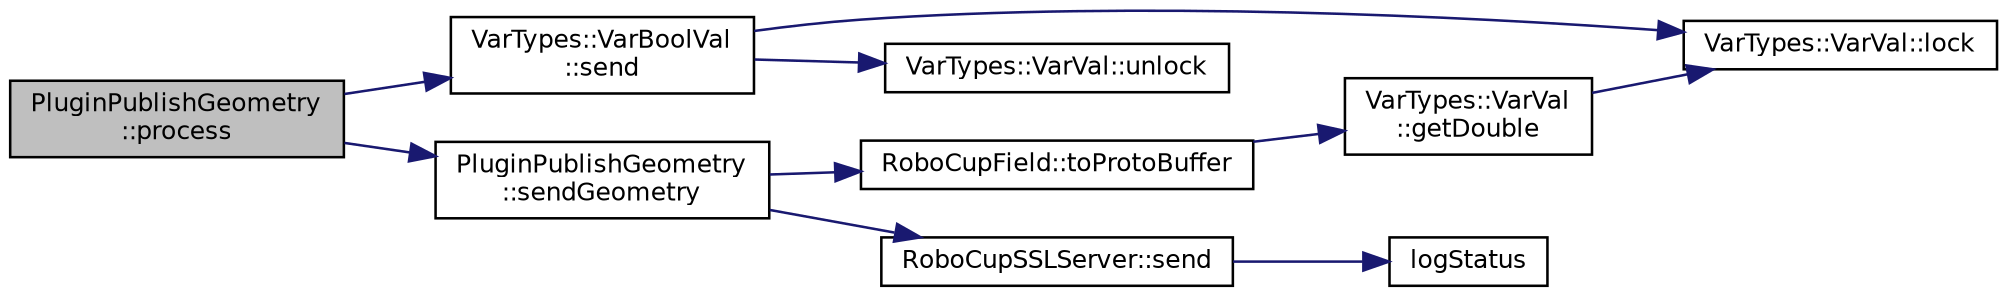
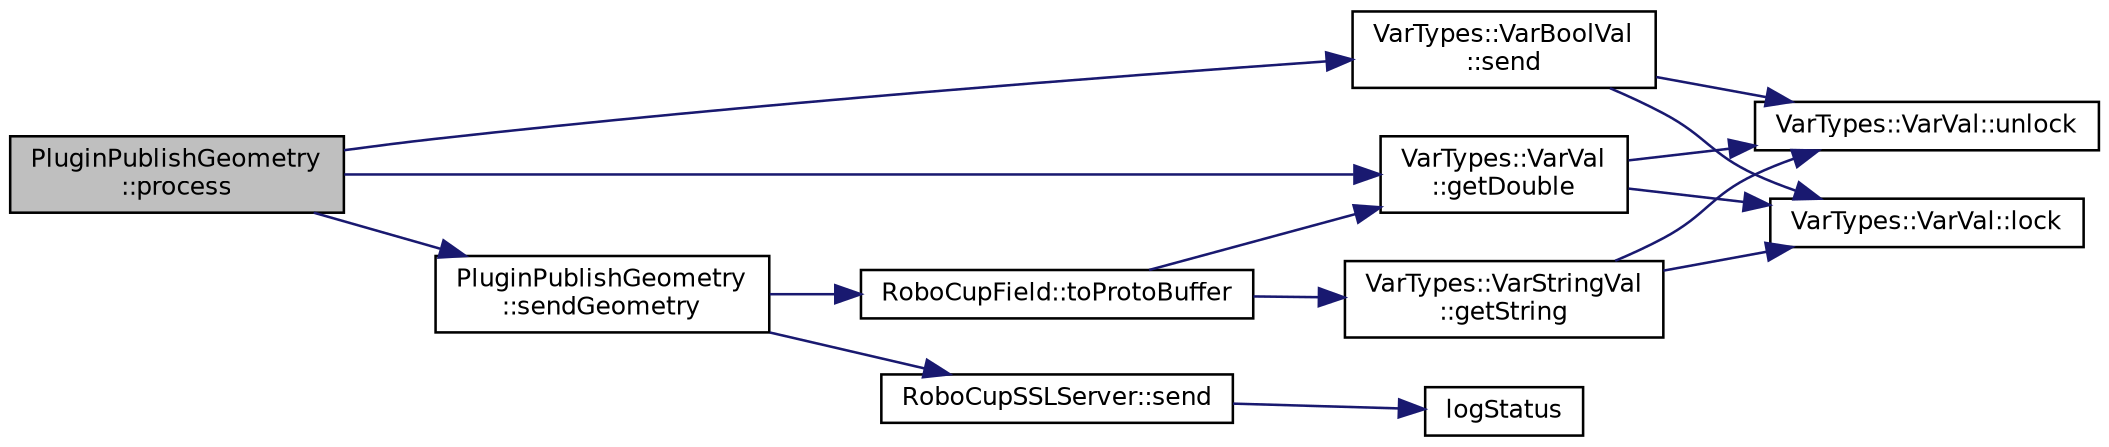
none -> (1679, 155)
none -> (849, 174)
none -> (1504, 299)
